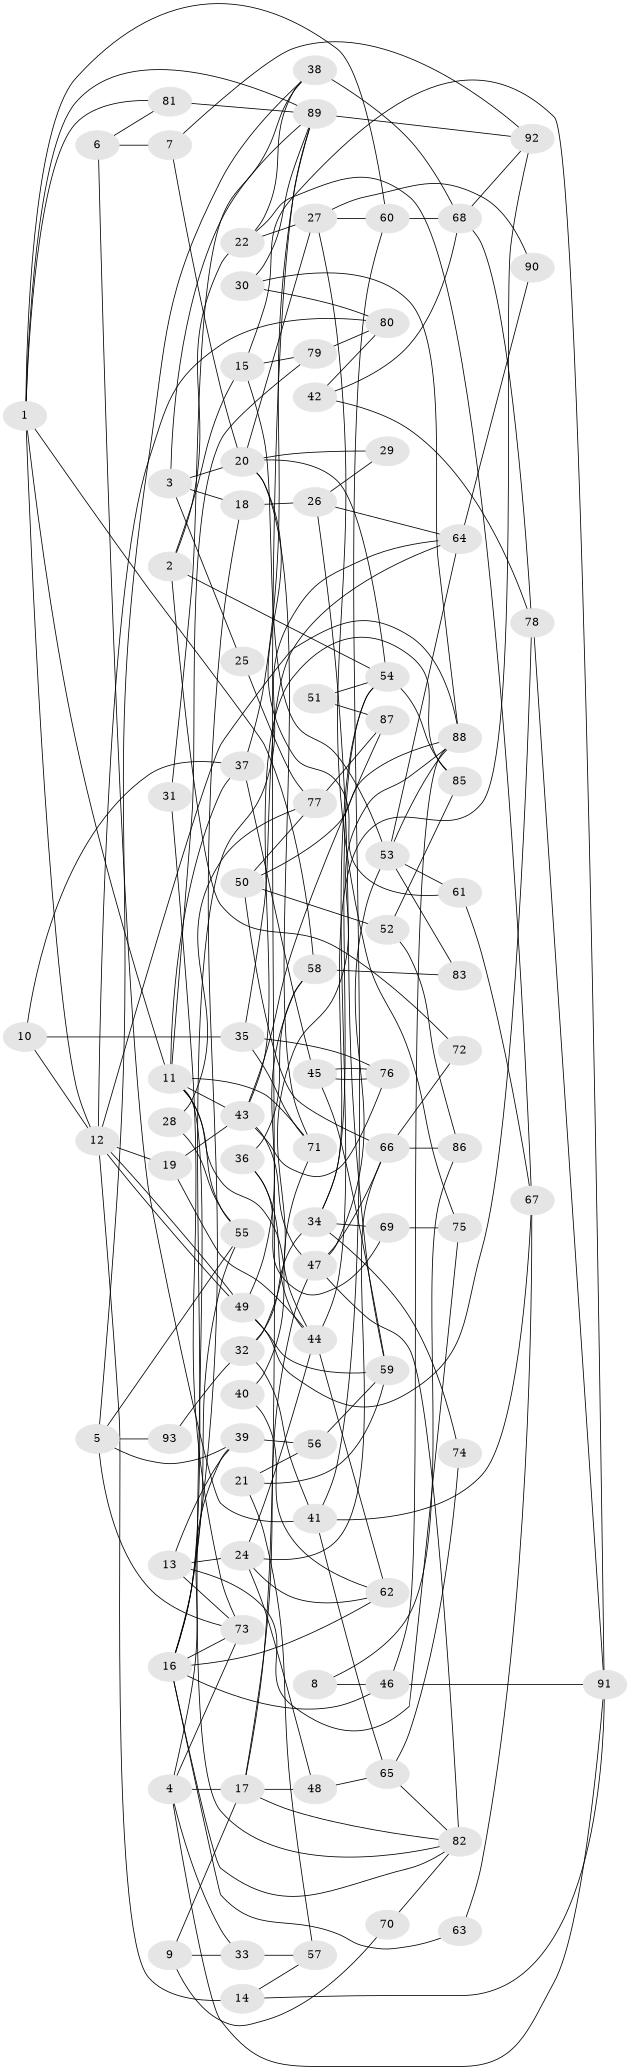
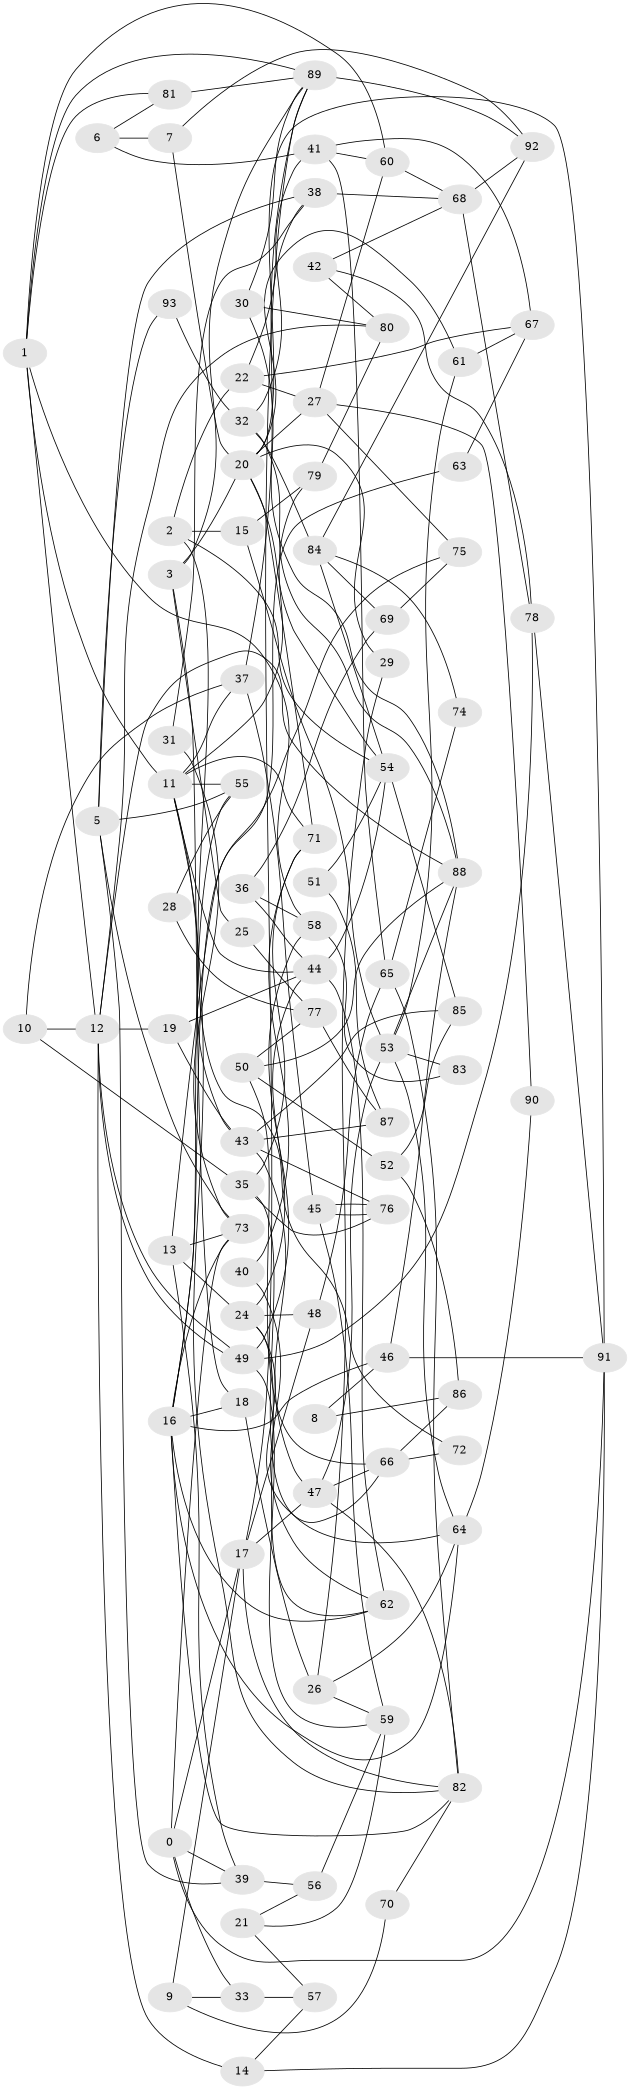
(584, 655) -> (587, 430)
(315, 1222) -> (315, 551)
(170, 1789) -> (170, 1843)
